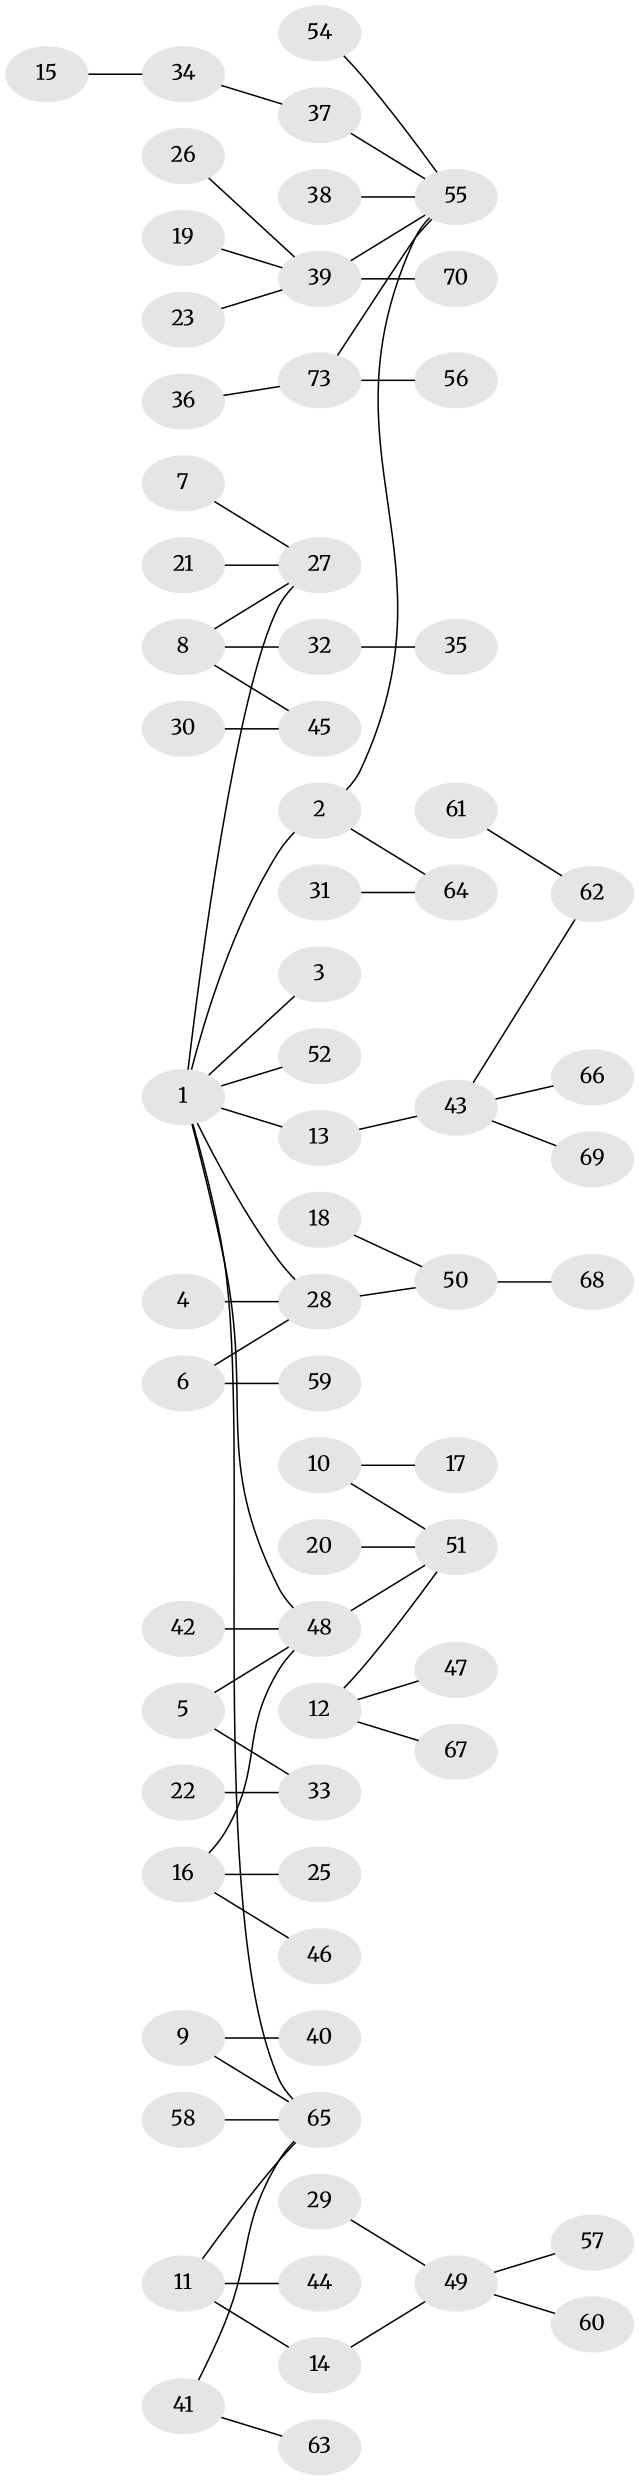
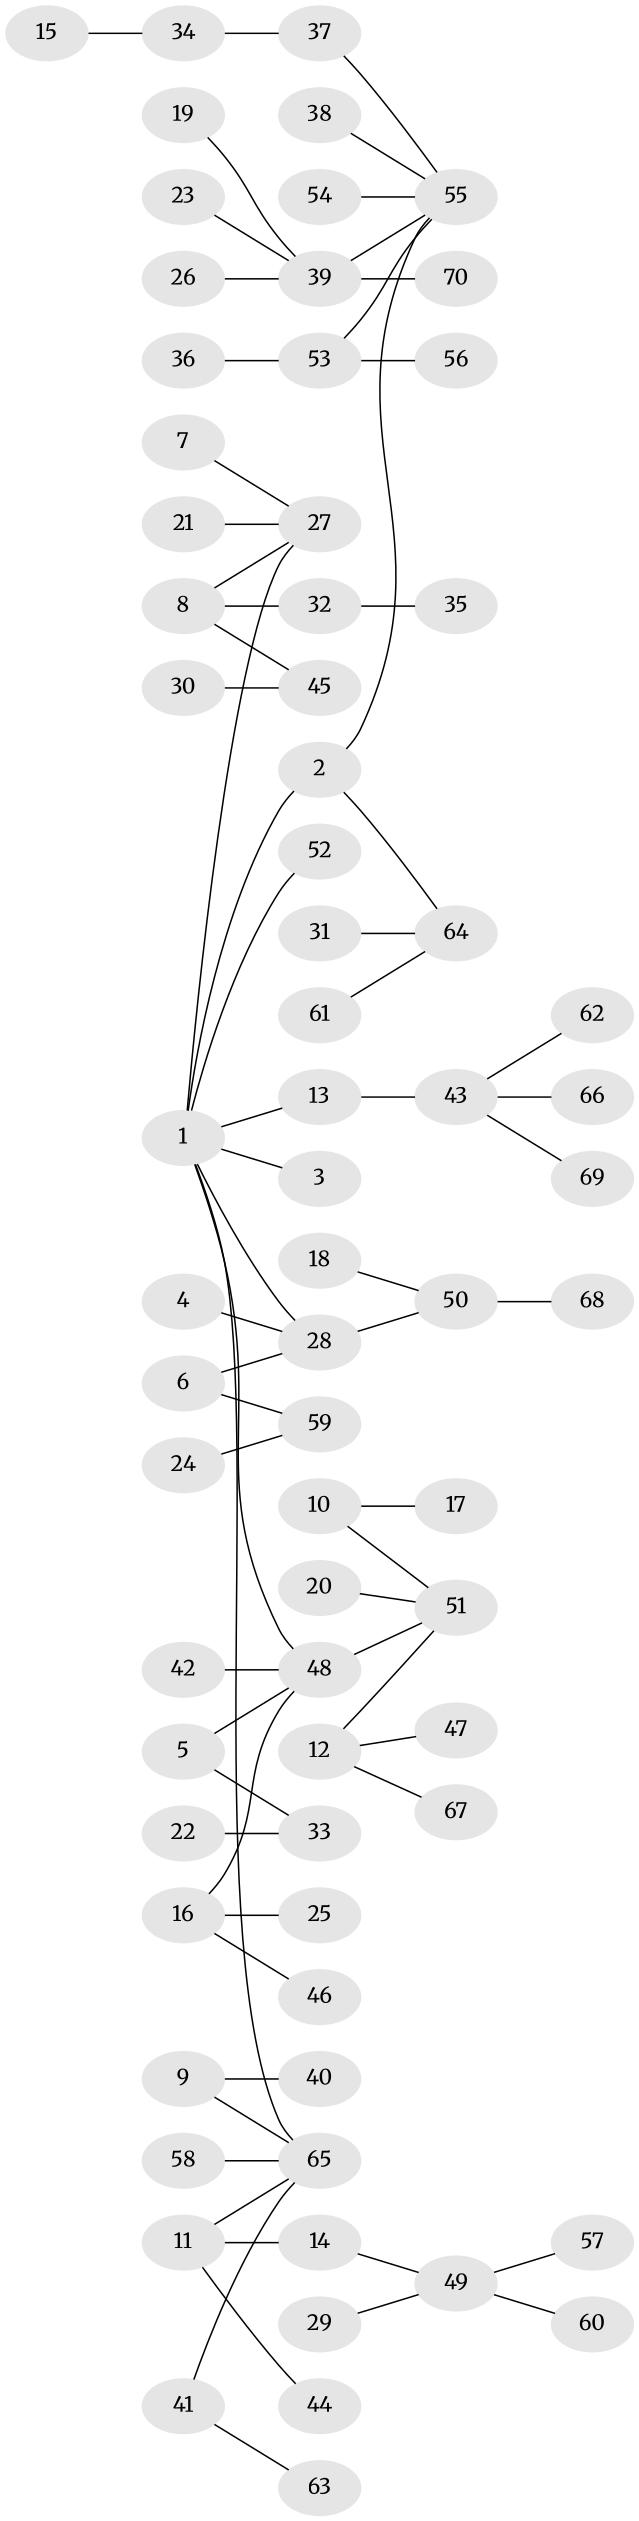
(320, 380) -> (320, 361)
(525, 853) -> (388, 974)
none -> (183, 1465)
